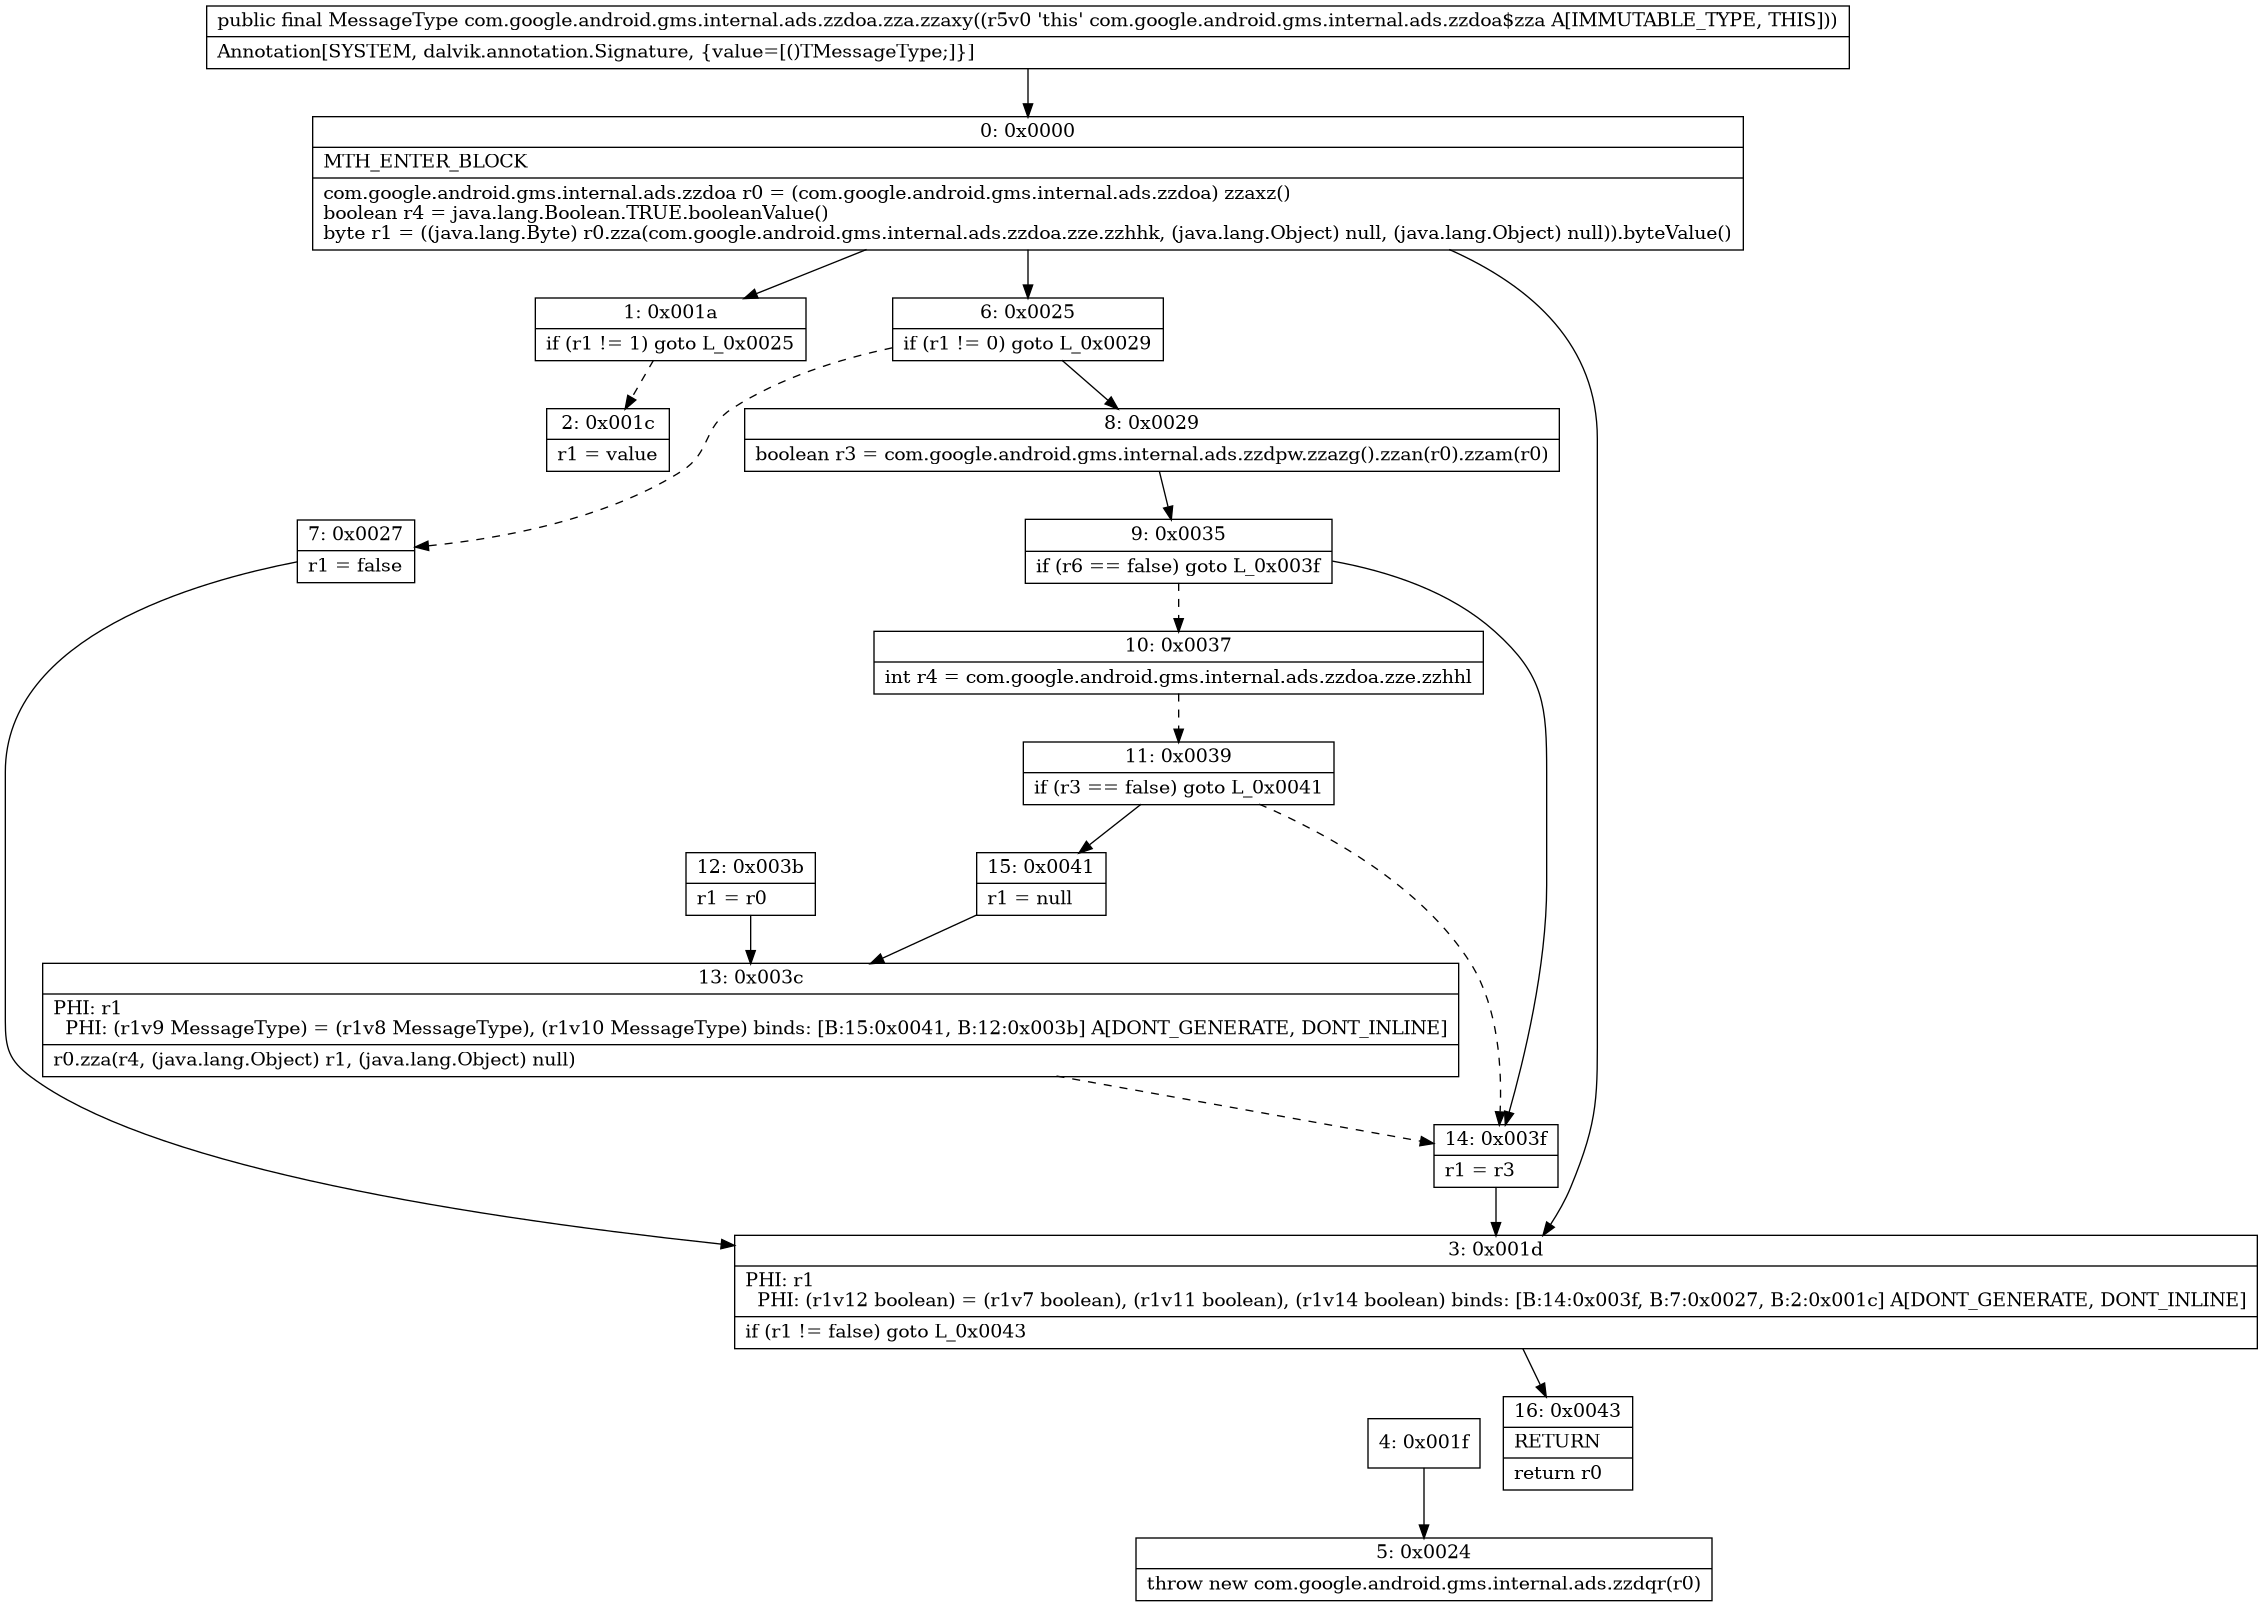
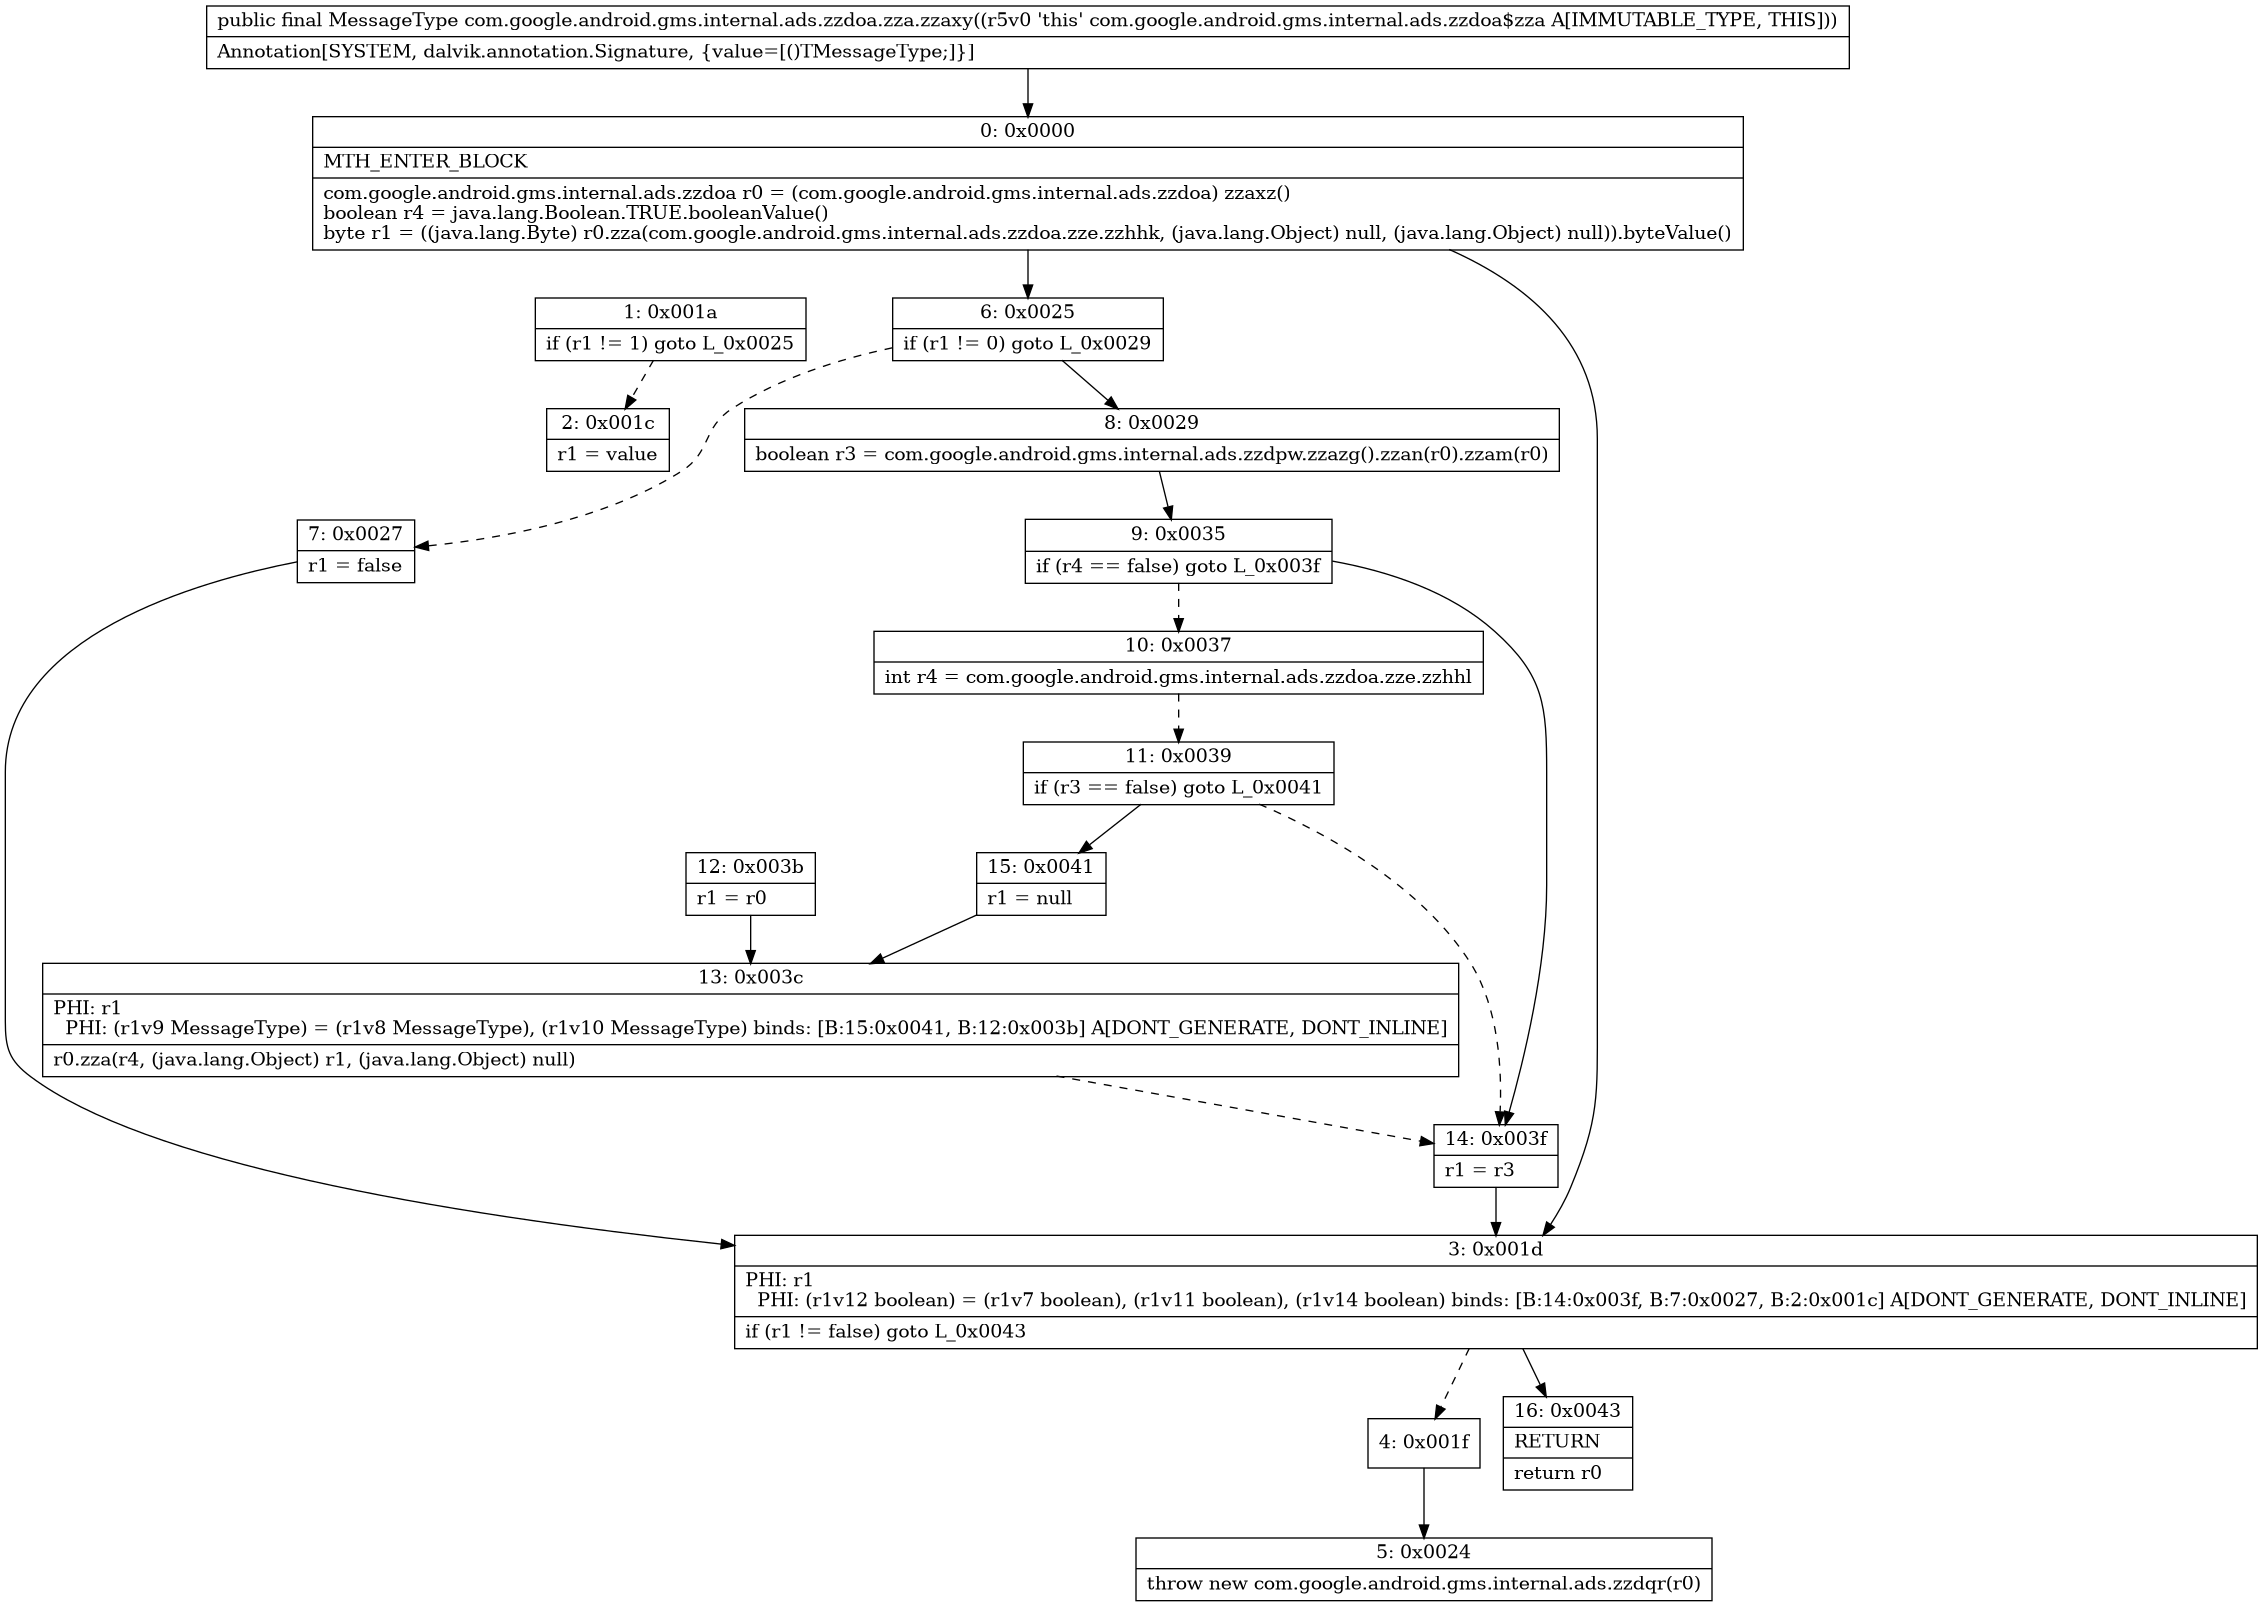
(811, 272) -> none
(1179, 567) -> (1179, 567)
none -> (1455, 1377)
